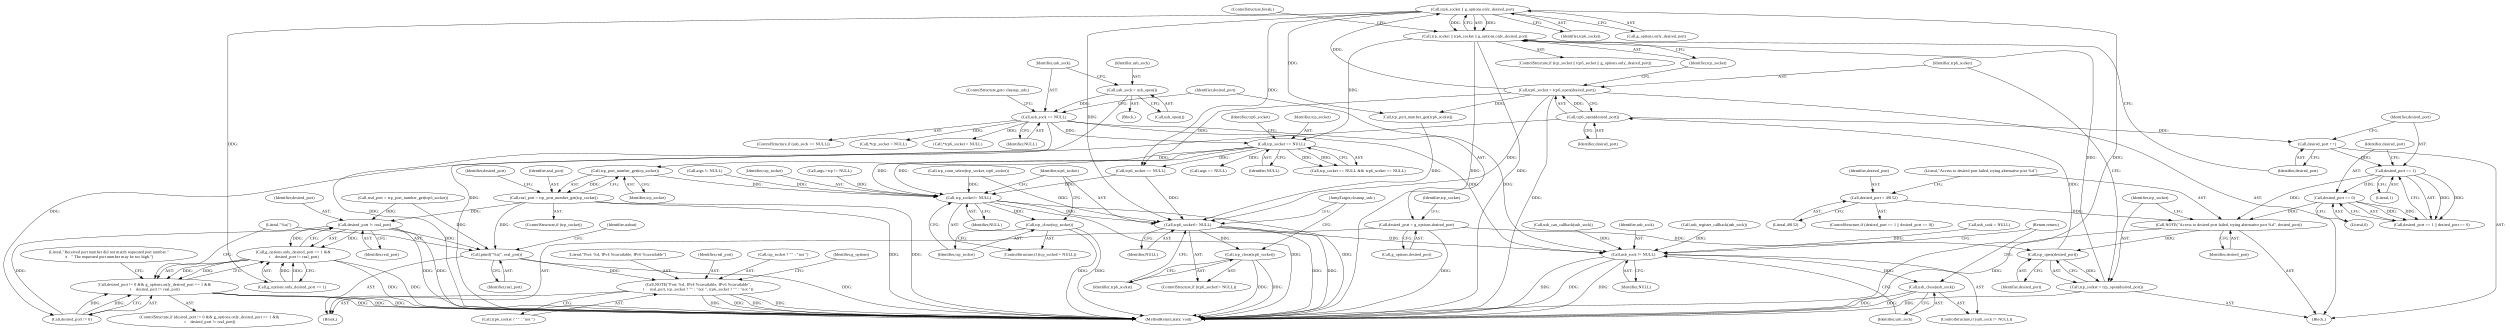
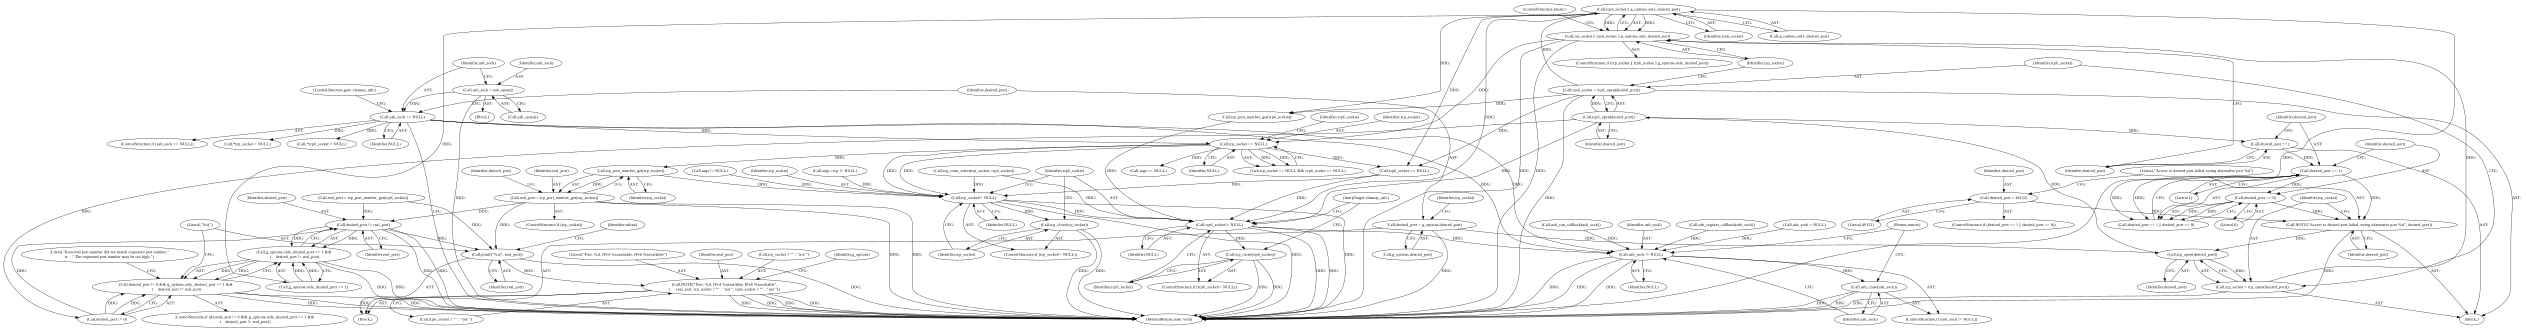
(1400, 185) -> (1435, 181)
(375, 211) -> (438, 211)
